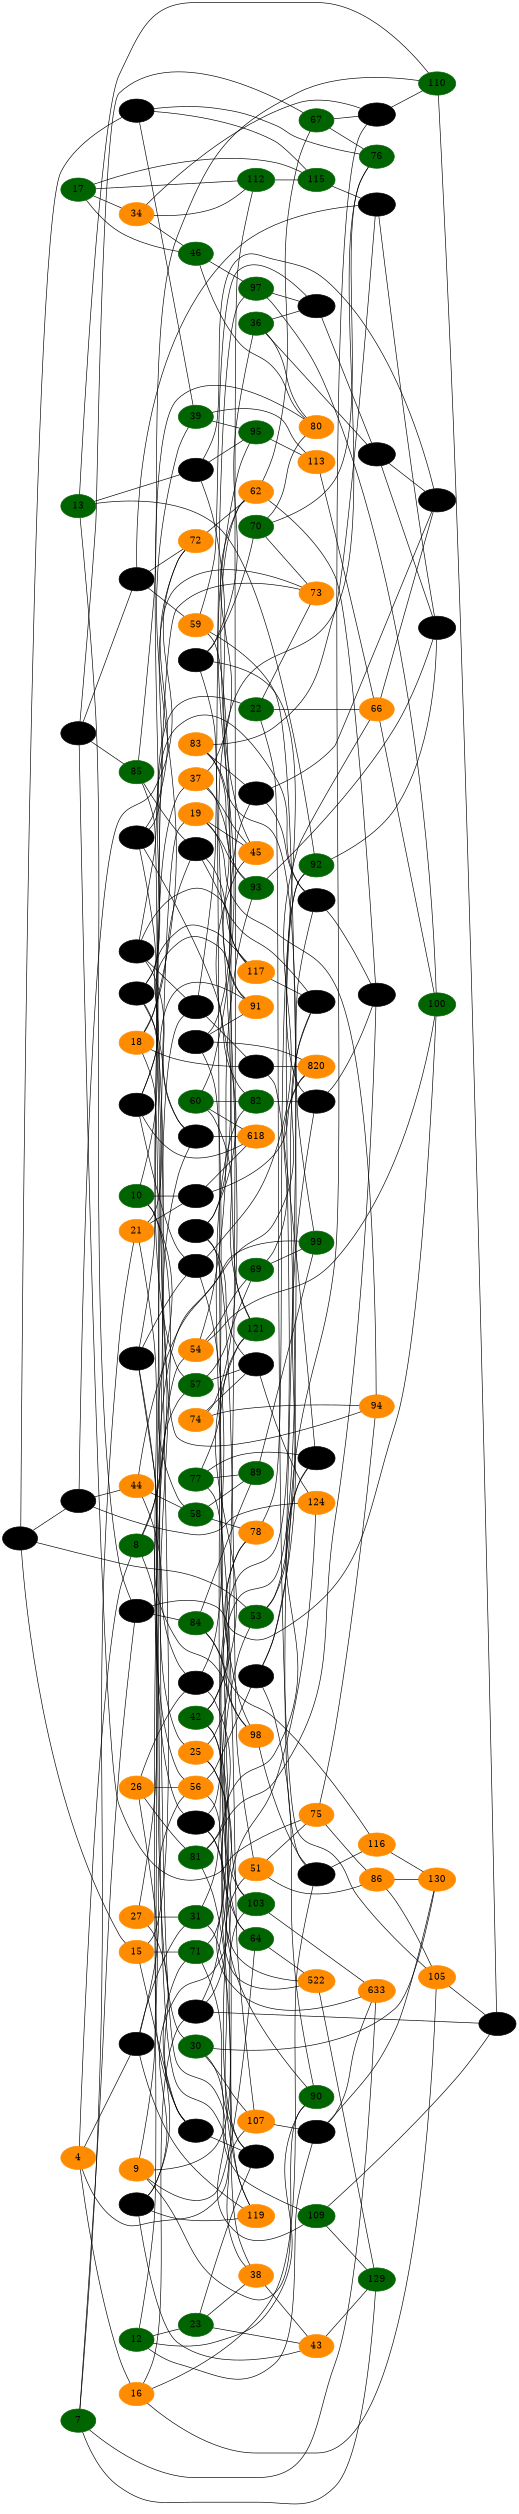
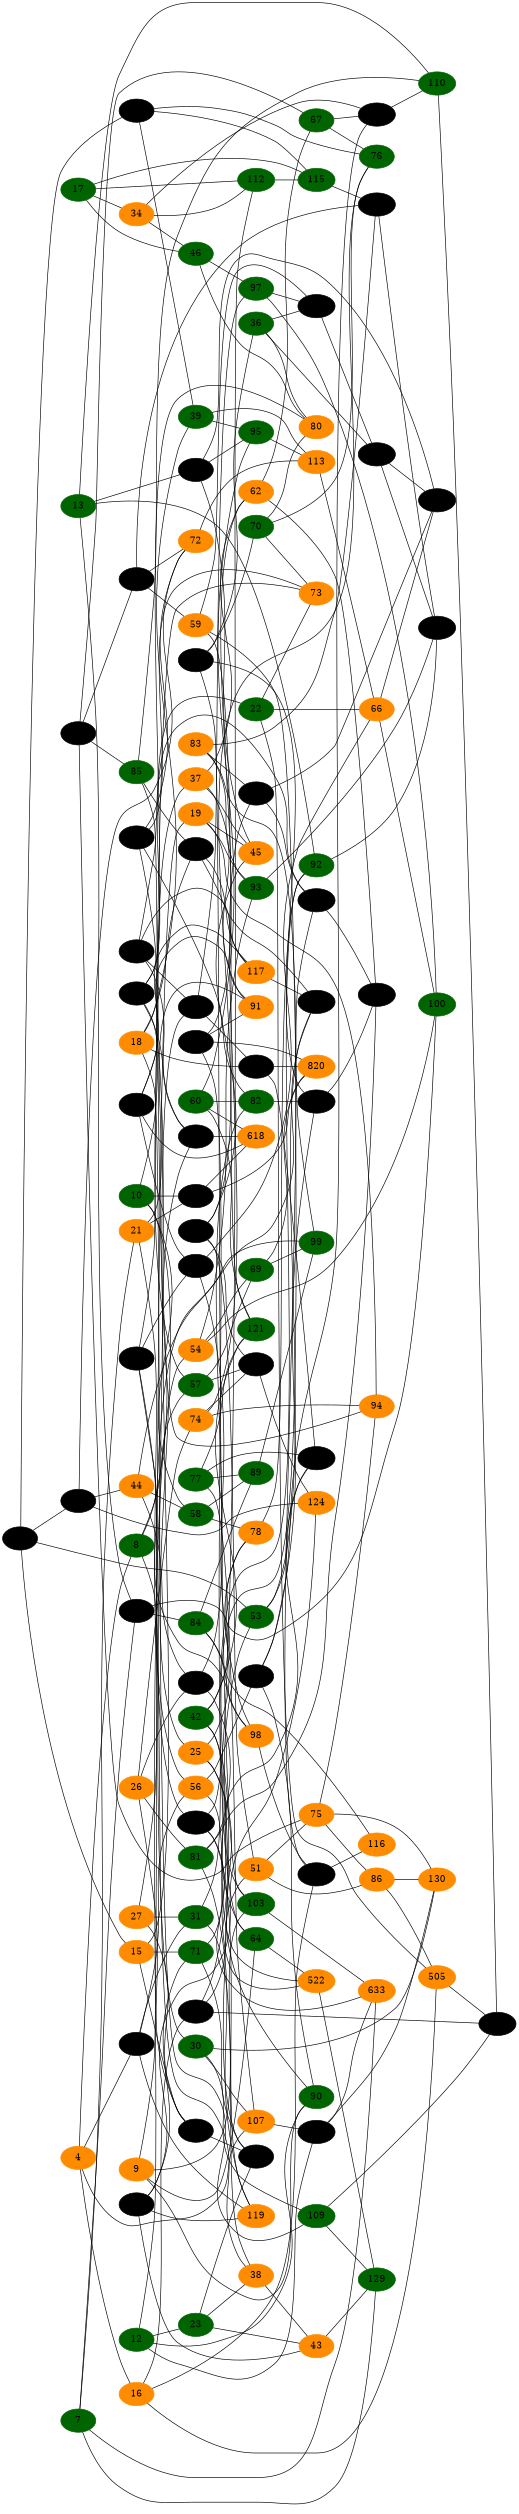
(226, 516) -> (228, 482)
(166, 1788) -> (151, 1663)
(407, 1862) -> (392, 1825)
(437, 1977) -> (437, 1977)
